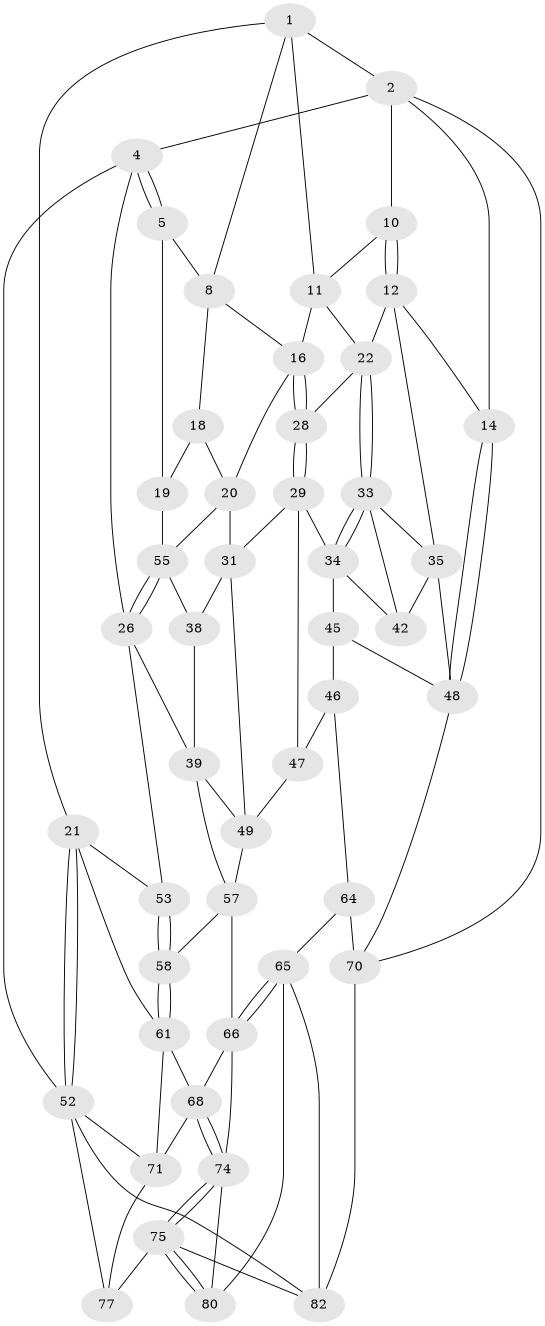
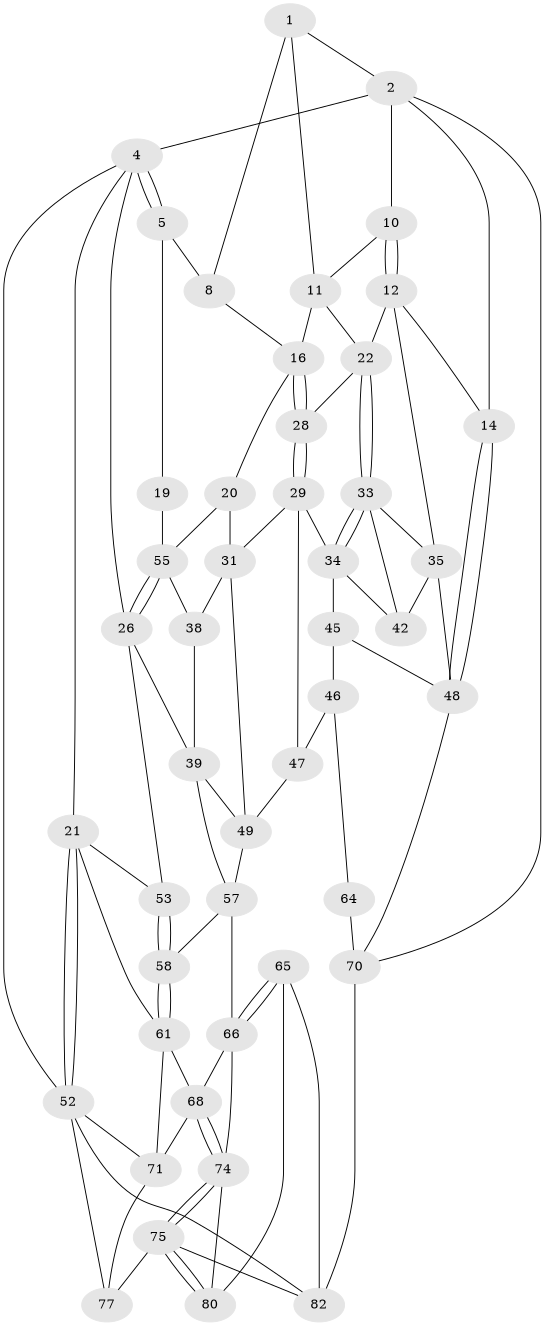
(39, 345) -> (75, 487)
(198, 426) -> none
(316, 933) -> none
